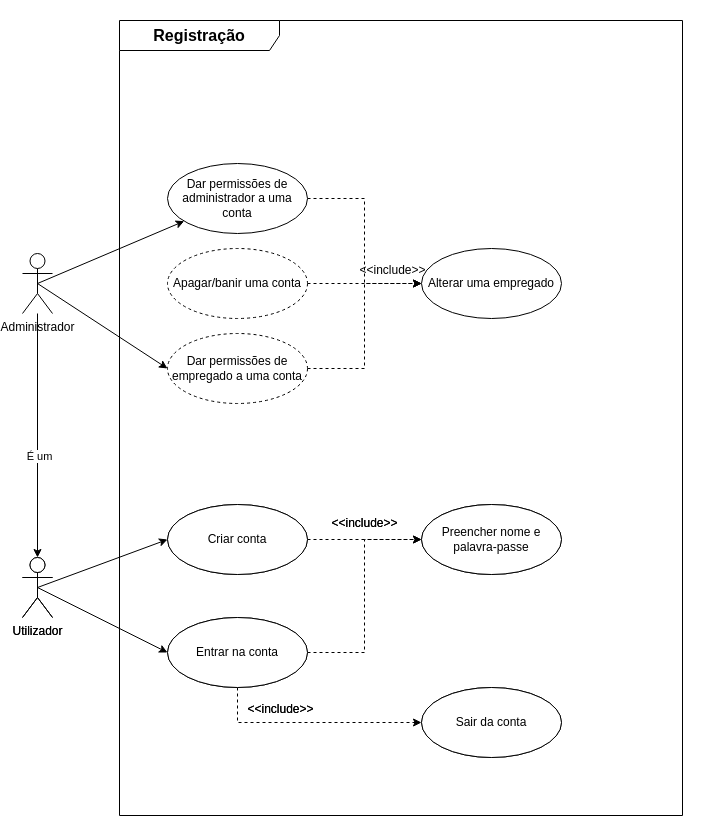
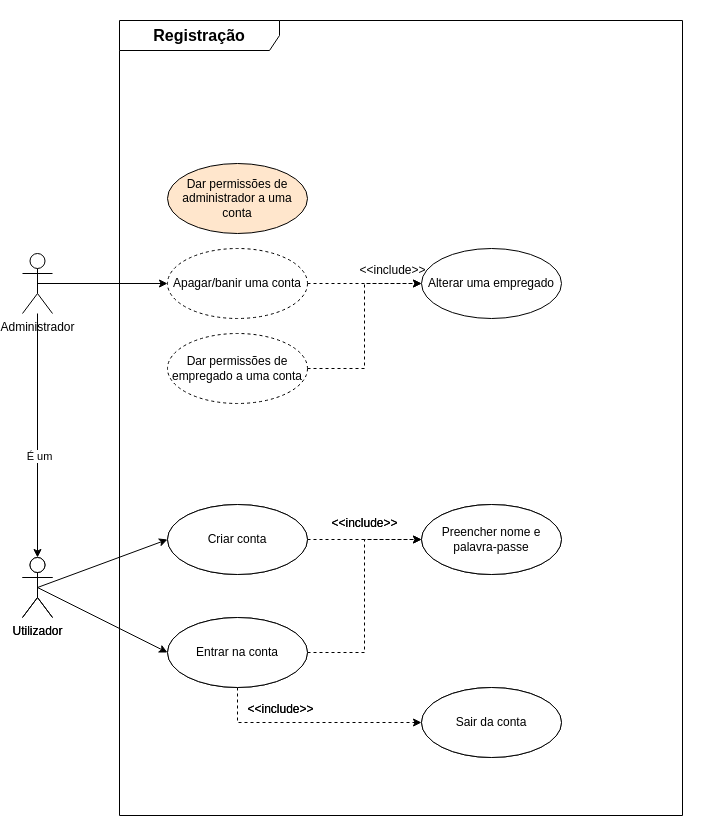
(238, 199) -> (238, 199)
(365, 211) -> none
(114, 251) -> (103, 284)
(101, 325) -> none
